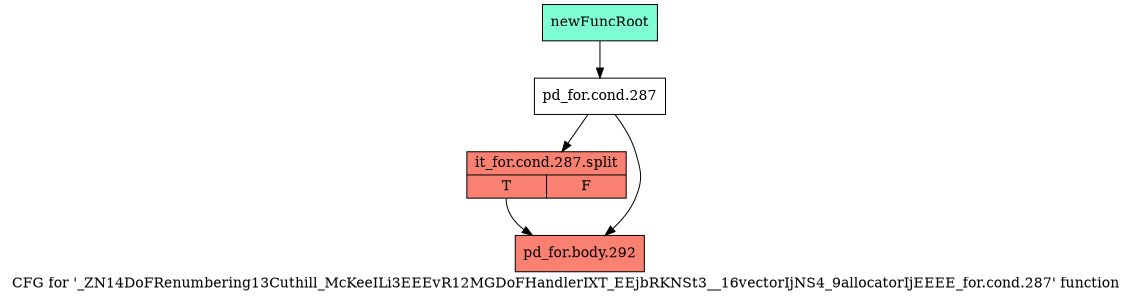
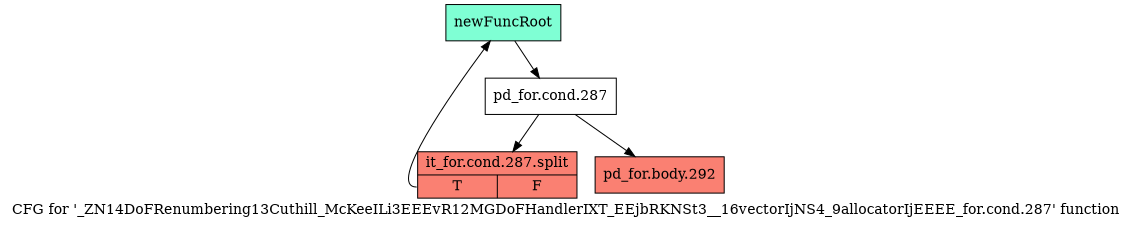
(511, 216) -> (438, 116)
